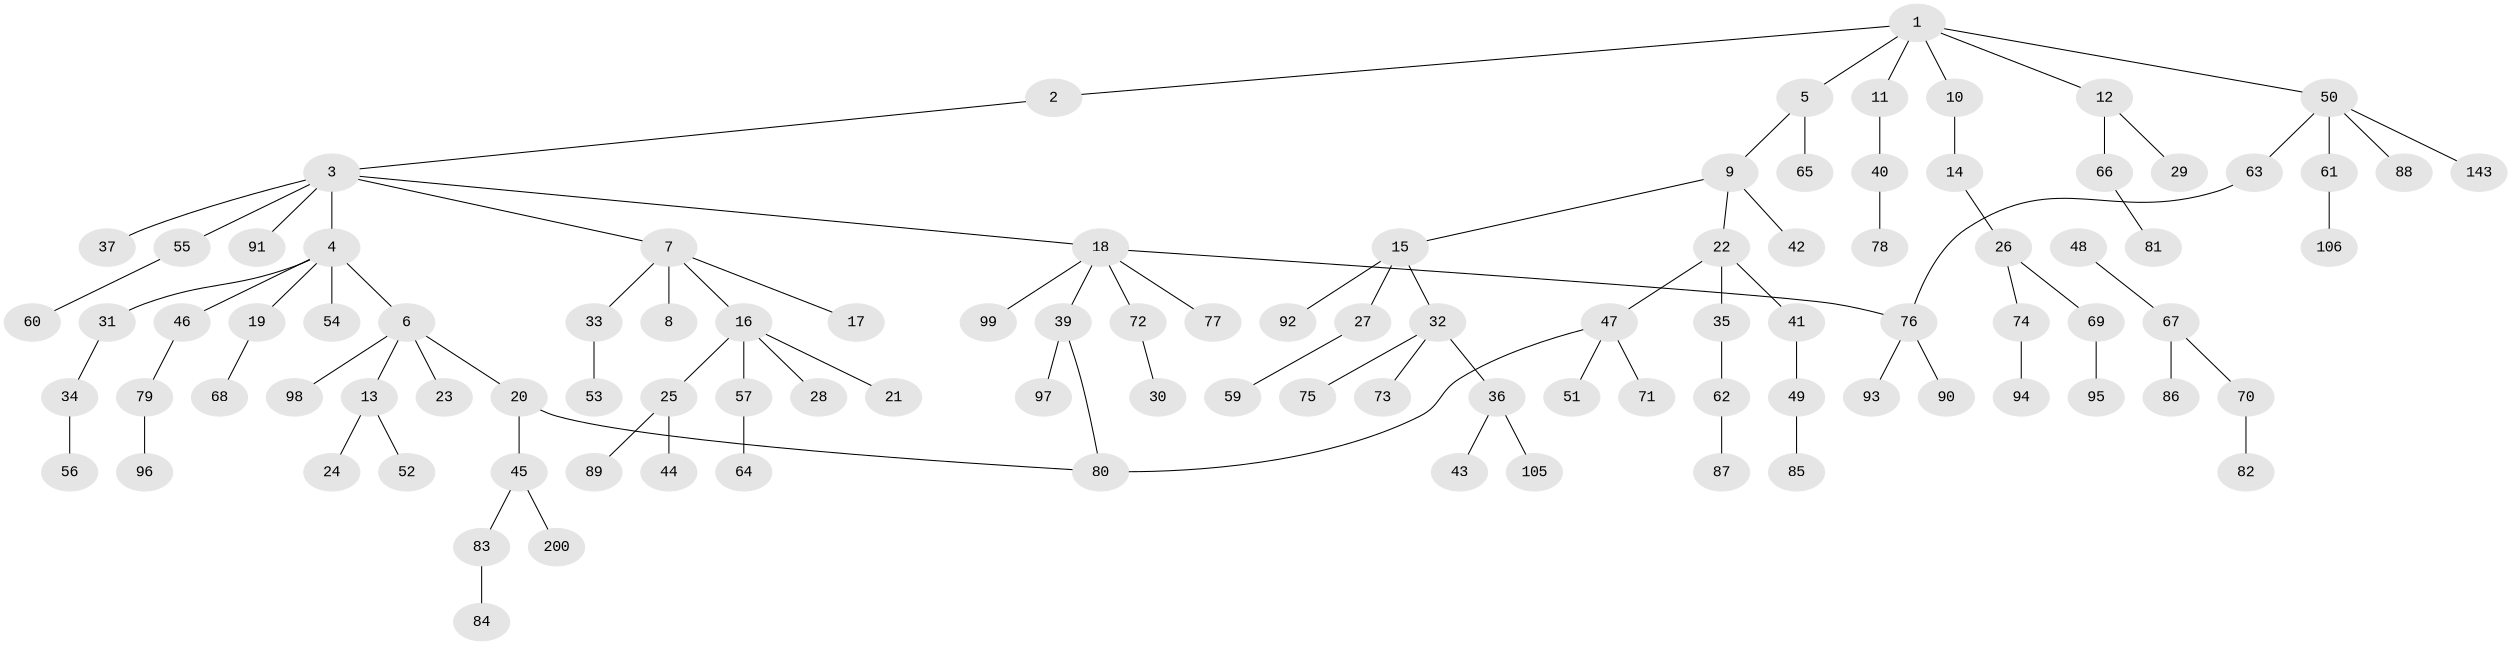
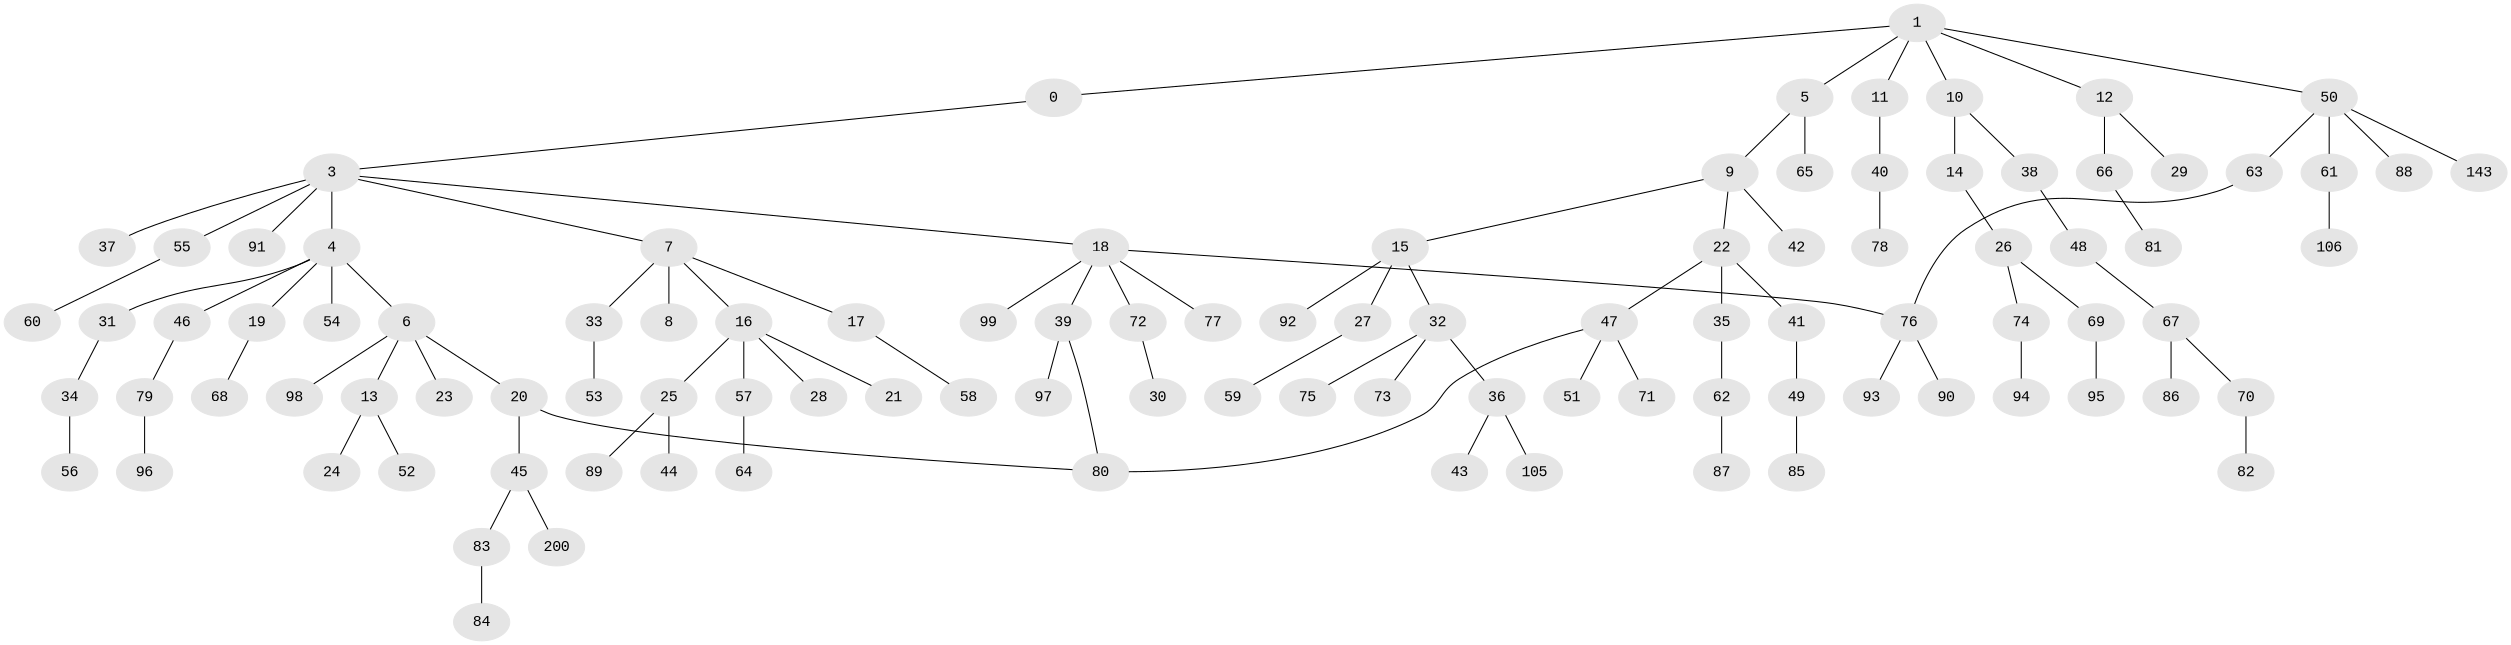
(1054, 98) -> (1054, 98)
none -> (2030, 173)
none -> (968, 397)
